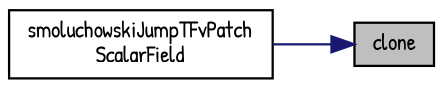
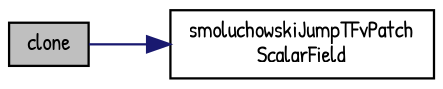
(302, 44) -> (118, 44)
